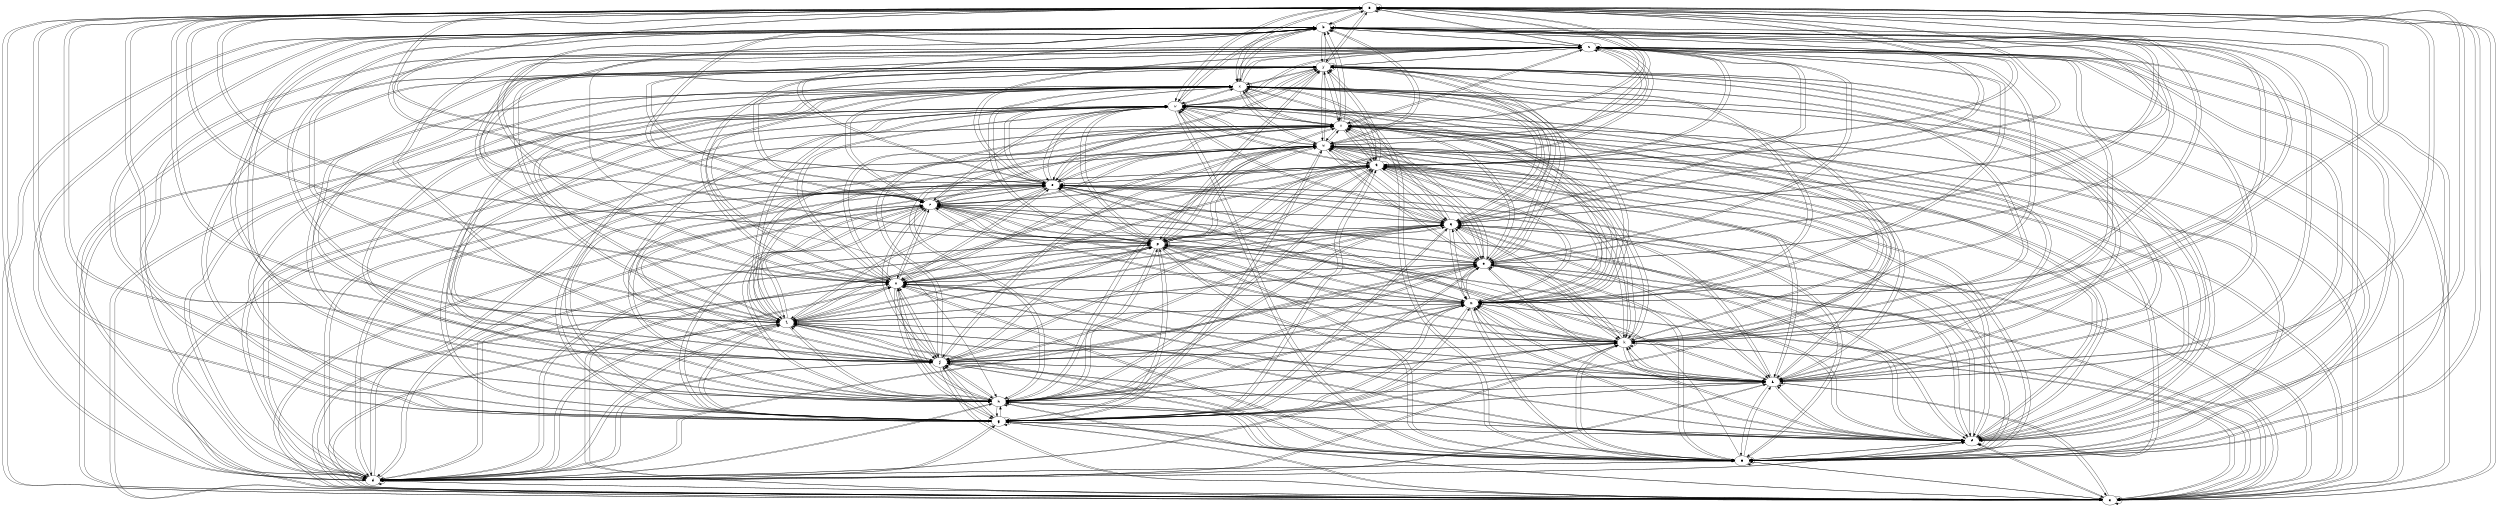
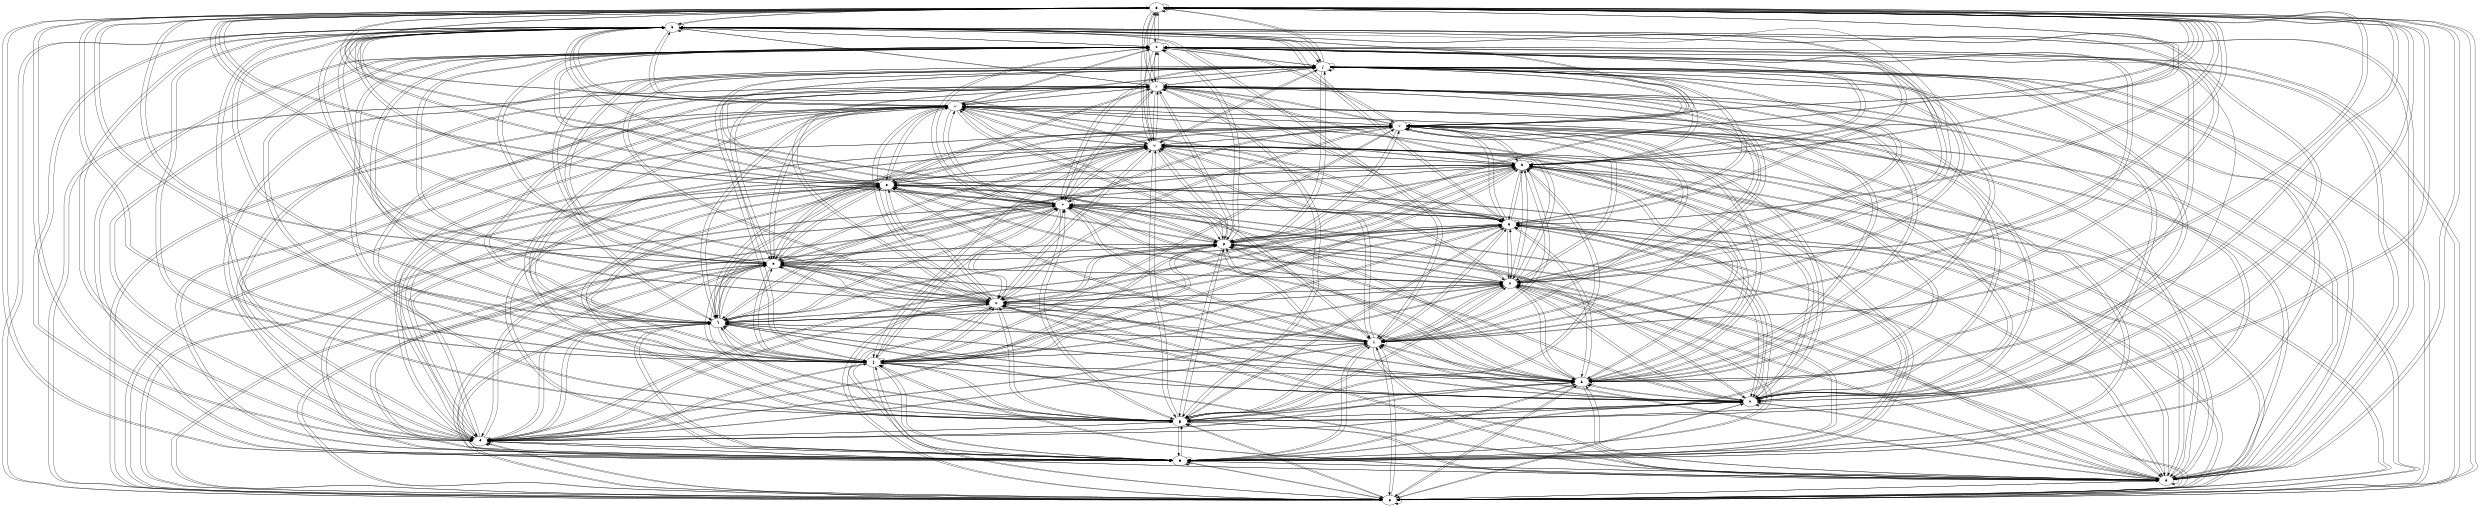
(485, 128) -> none
(1560, 289) -> none
none -> (375, 394)
